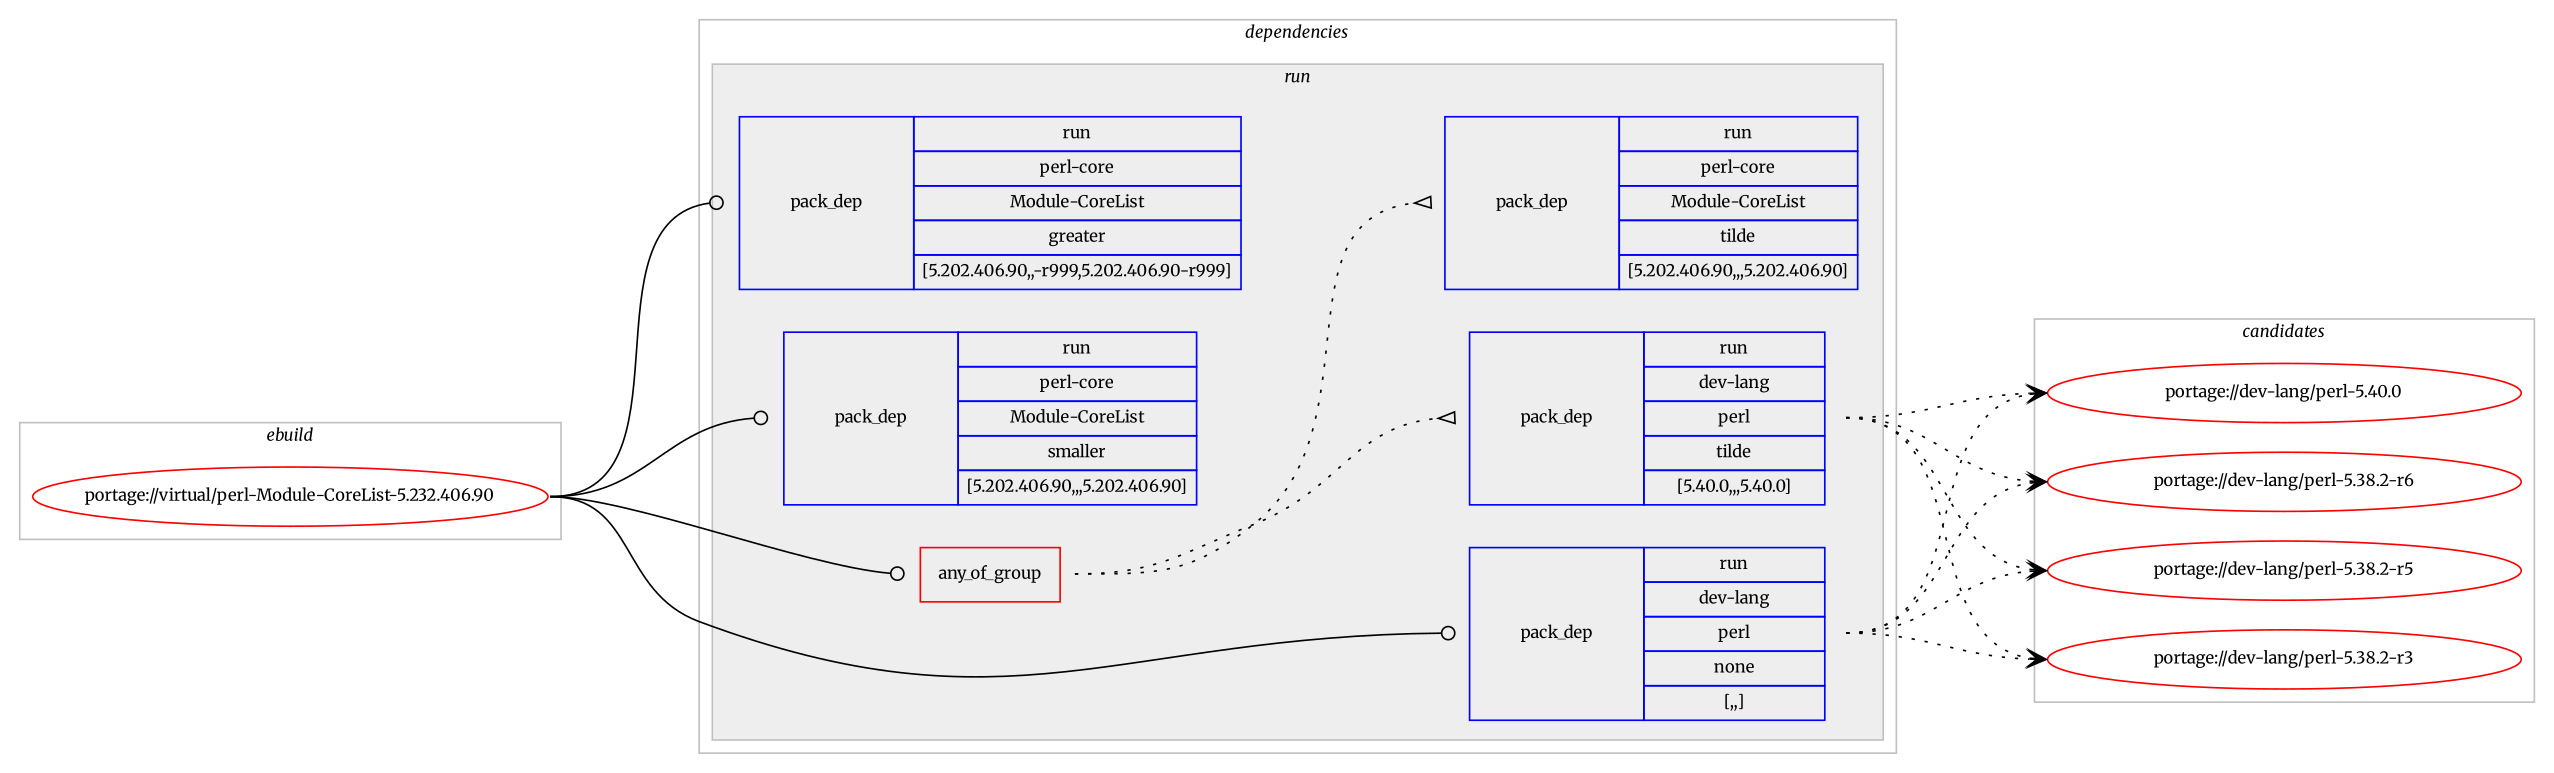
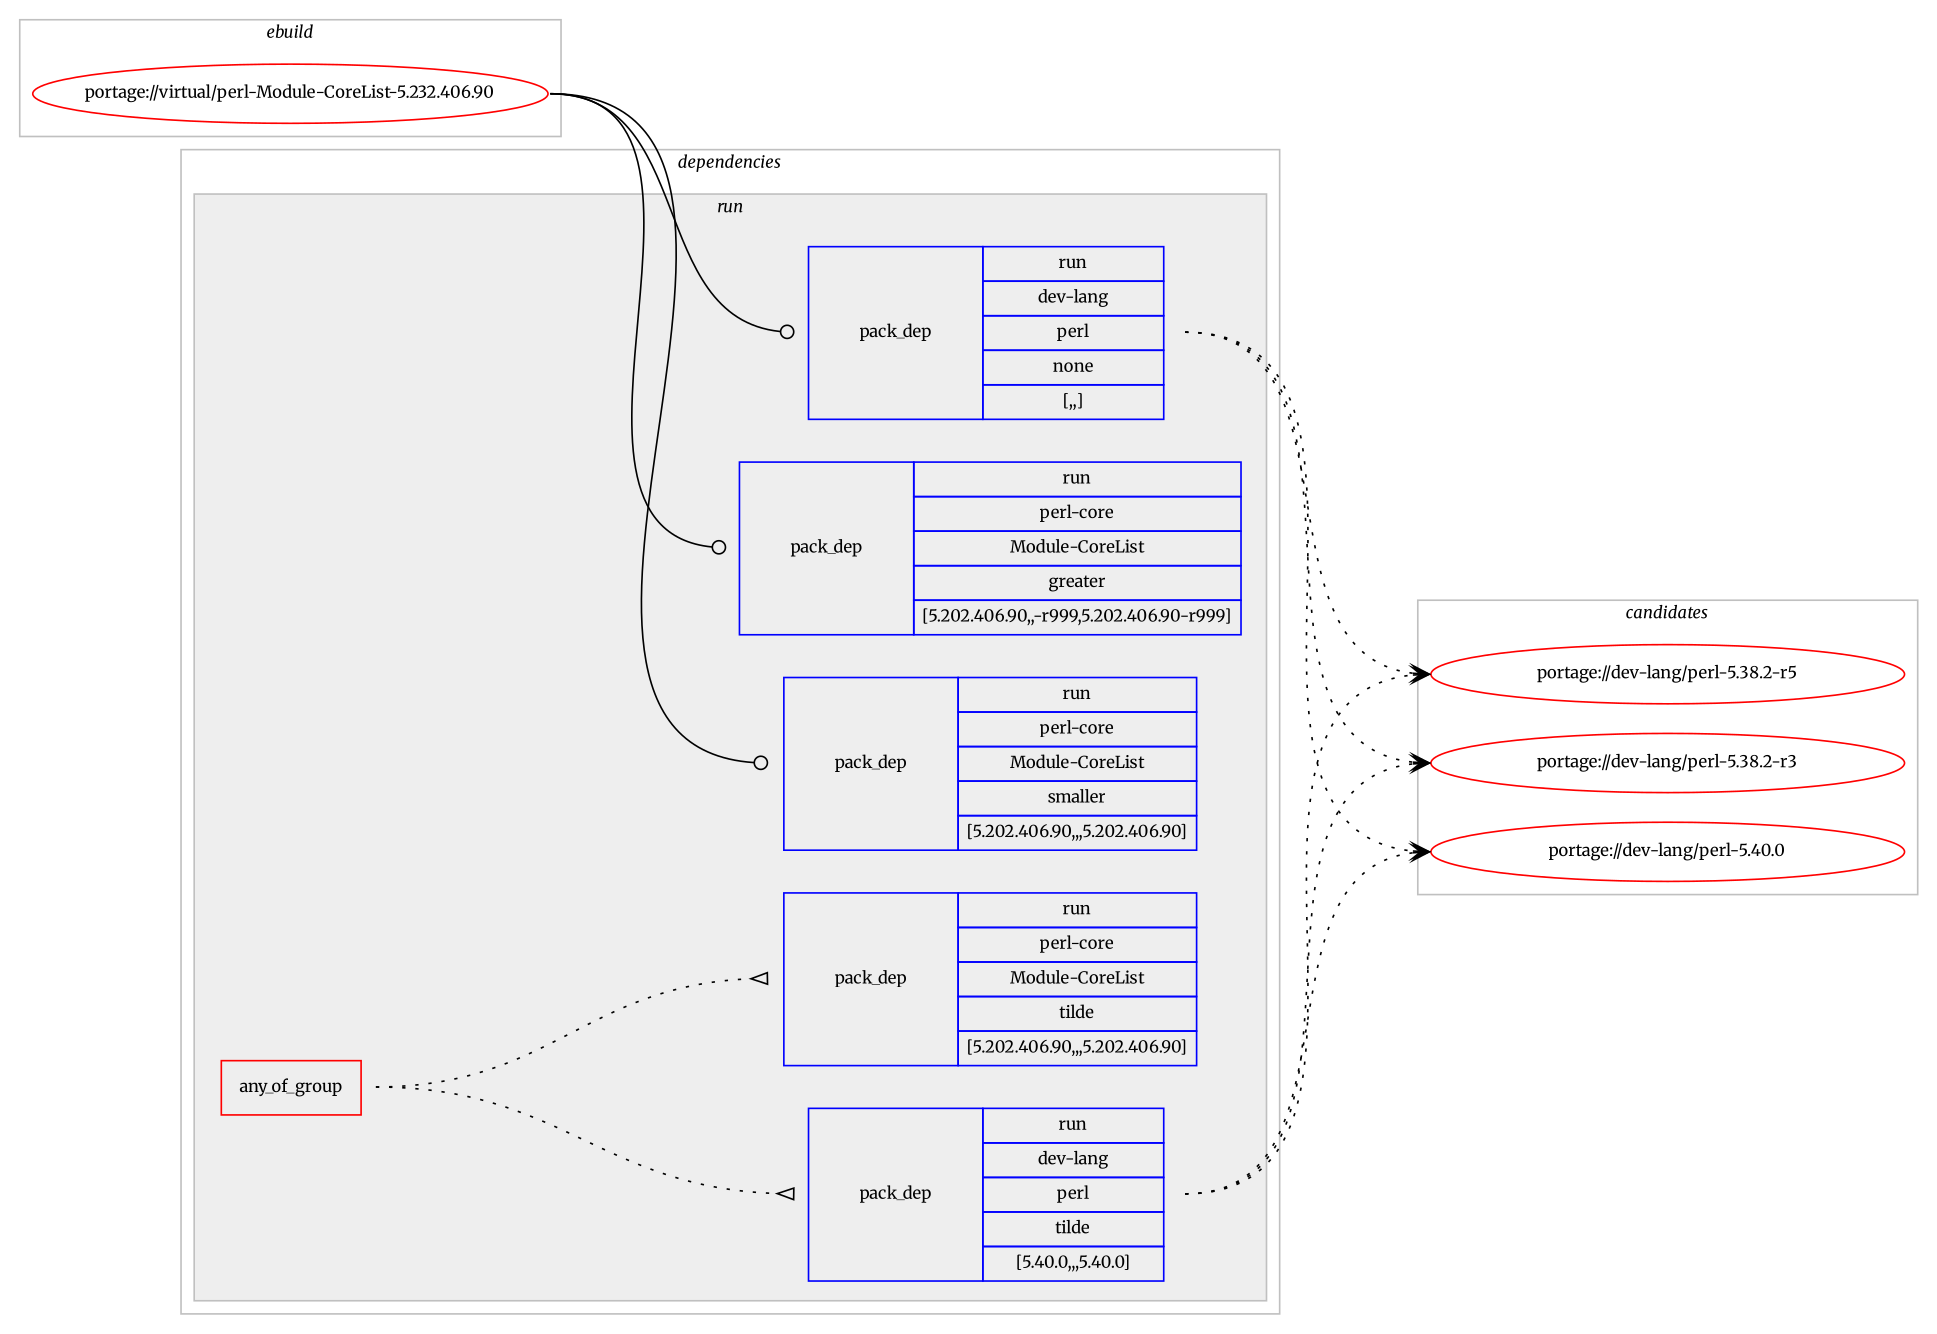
(2284, 482) -> none
(729, 536) -> none
